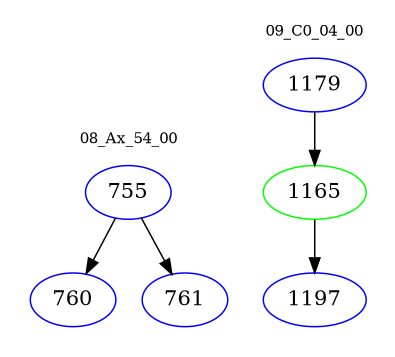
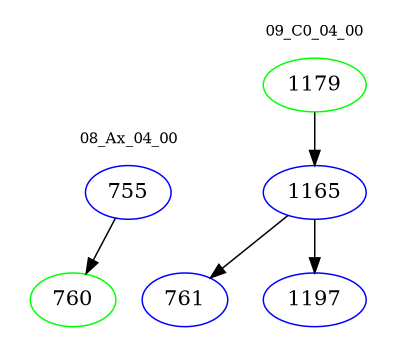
(315, 85) -> (315, 85)
(129, 139) -> (129, 139)
(315, 192) -> (315, 192)
(153, 239) -> (262, 237)
(73, 300) -> (73, 300)
